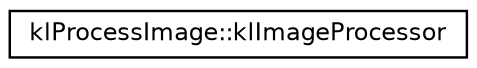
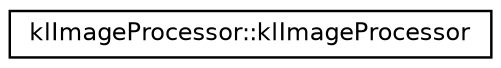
(238, 34) -> (251, 34)
